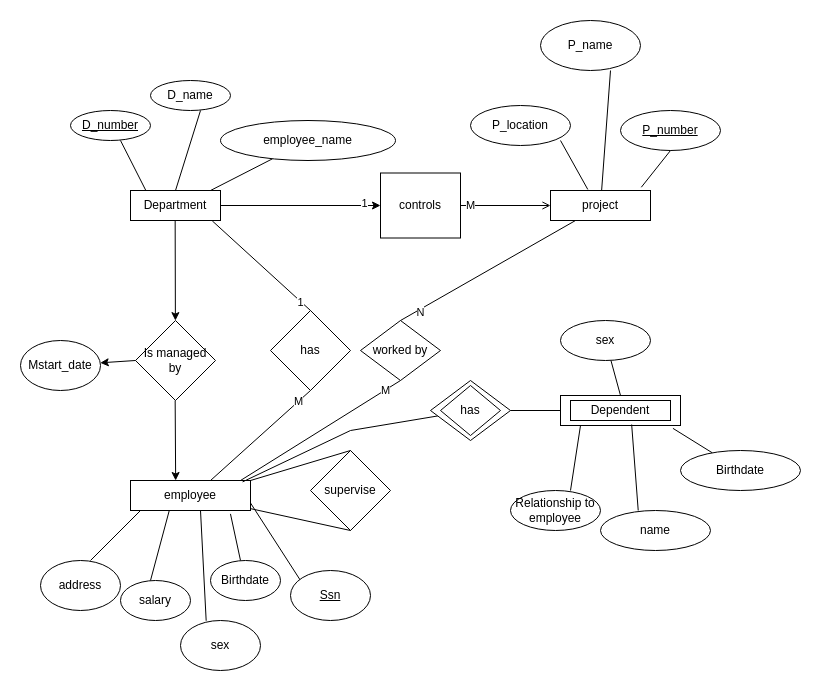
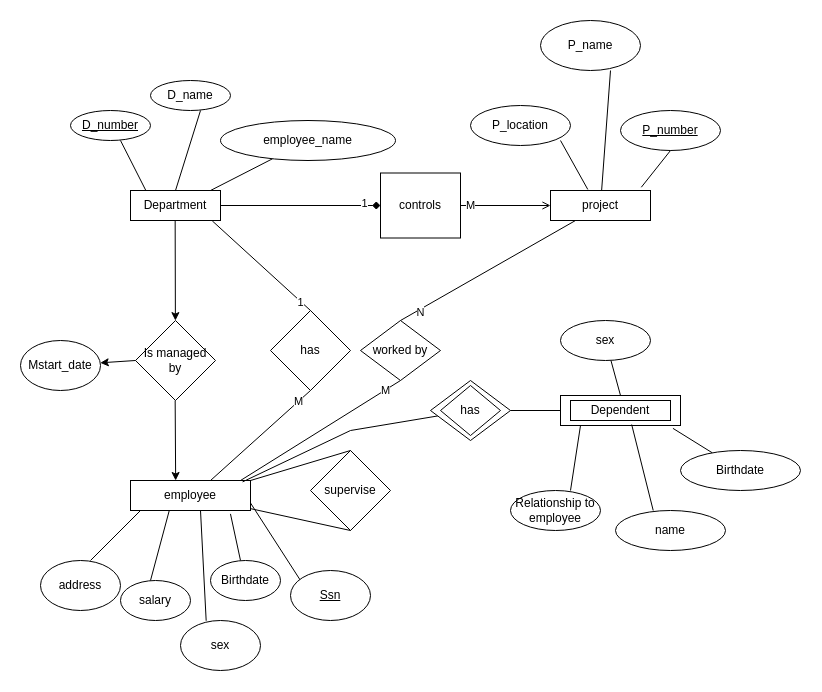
(372, 206) -> (371, 206)
(656, 531) -> (671, 531)
